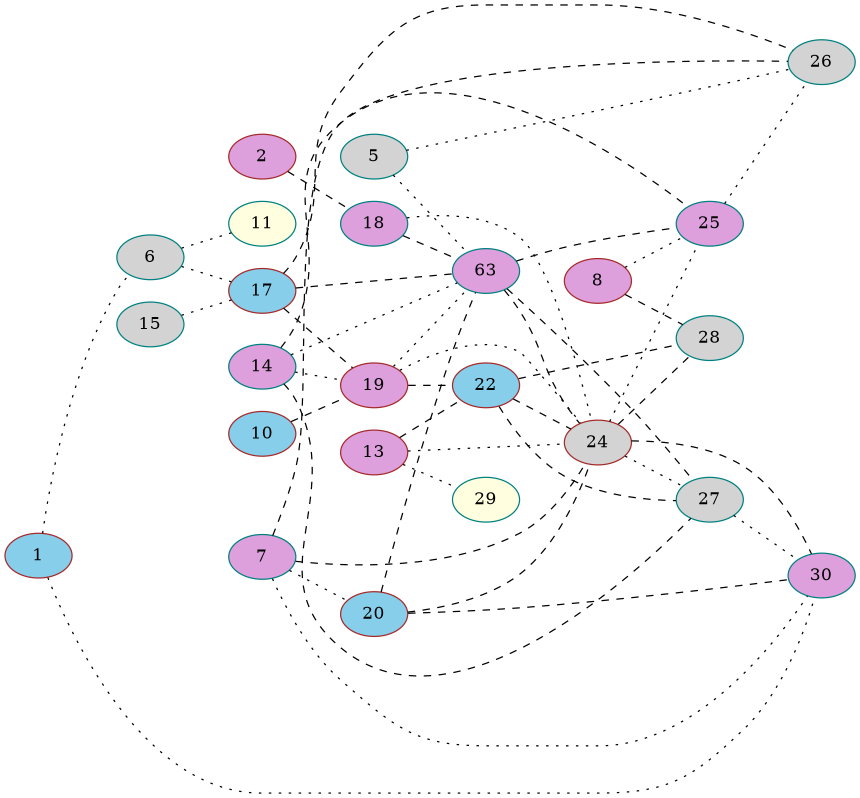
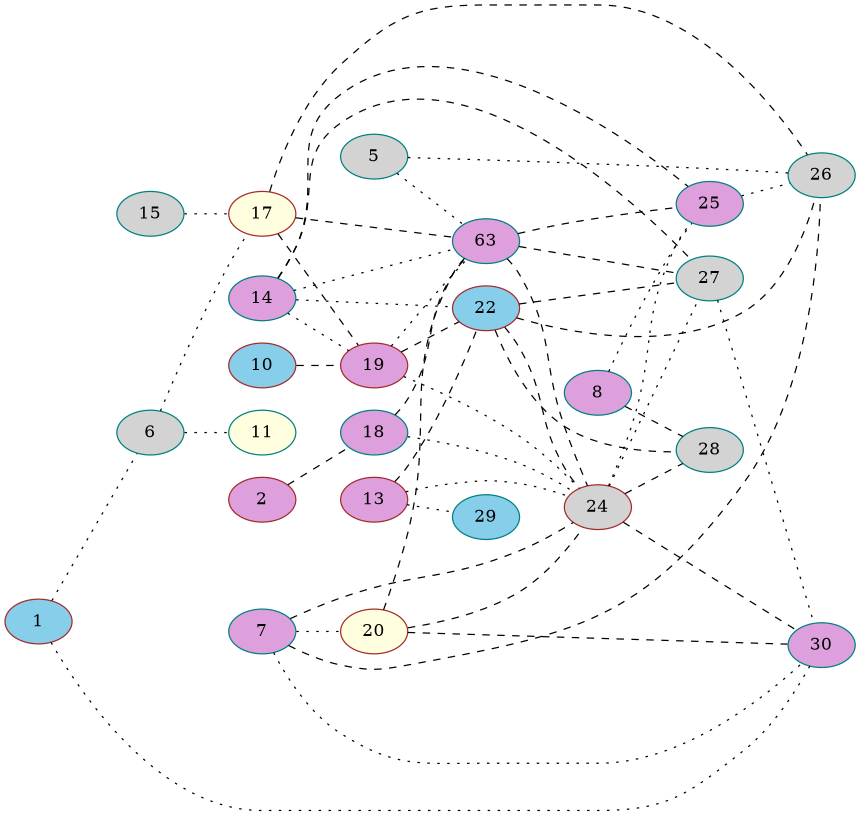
(598, 281) -> (598, 393)
(262, 291) -> (262, 214)
none -> (374, 303)
none -> (699, 329)
(486, 500) -> (486, 517)
(374, 614) -> (374, 631)
